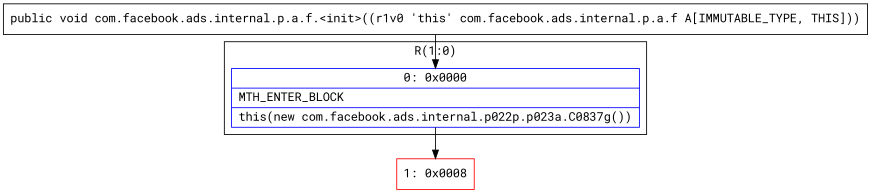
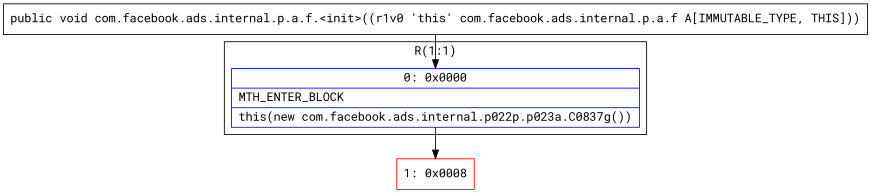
(435, 52) -> (435, 52)
